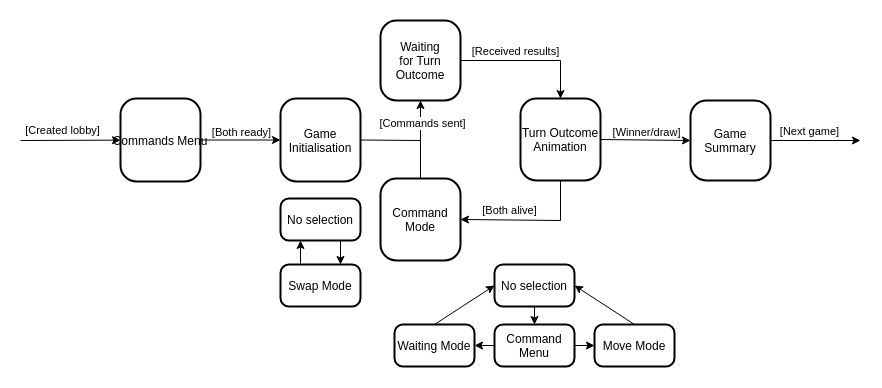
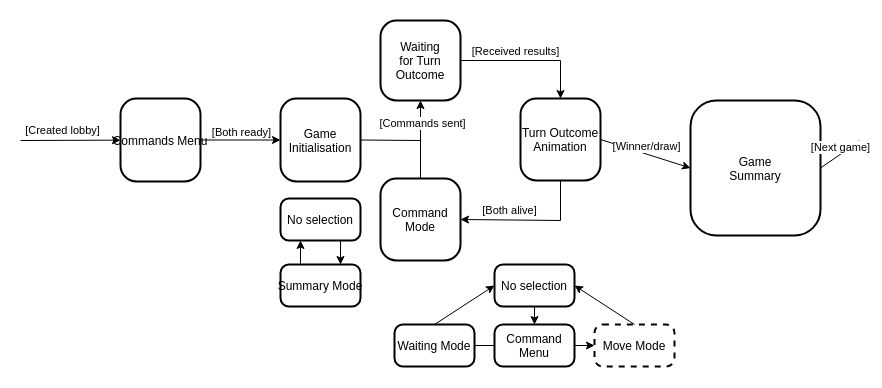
(731, 141) -> (756, 168)
(320, 286) -> (320, 286)
(483, 346) -> (481, 346)
(635, 346) -> (635, 346)
